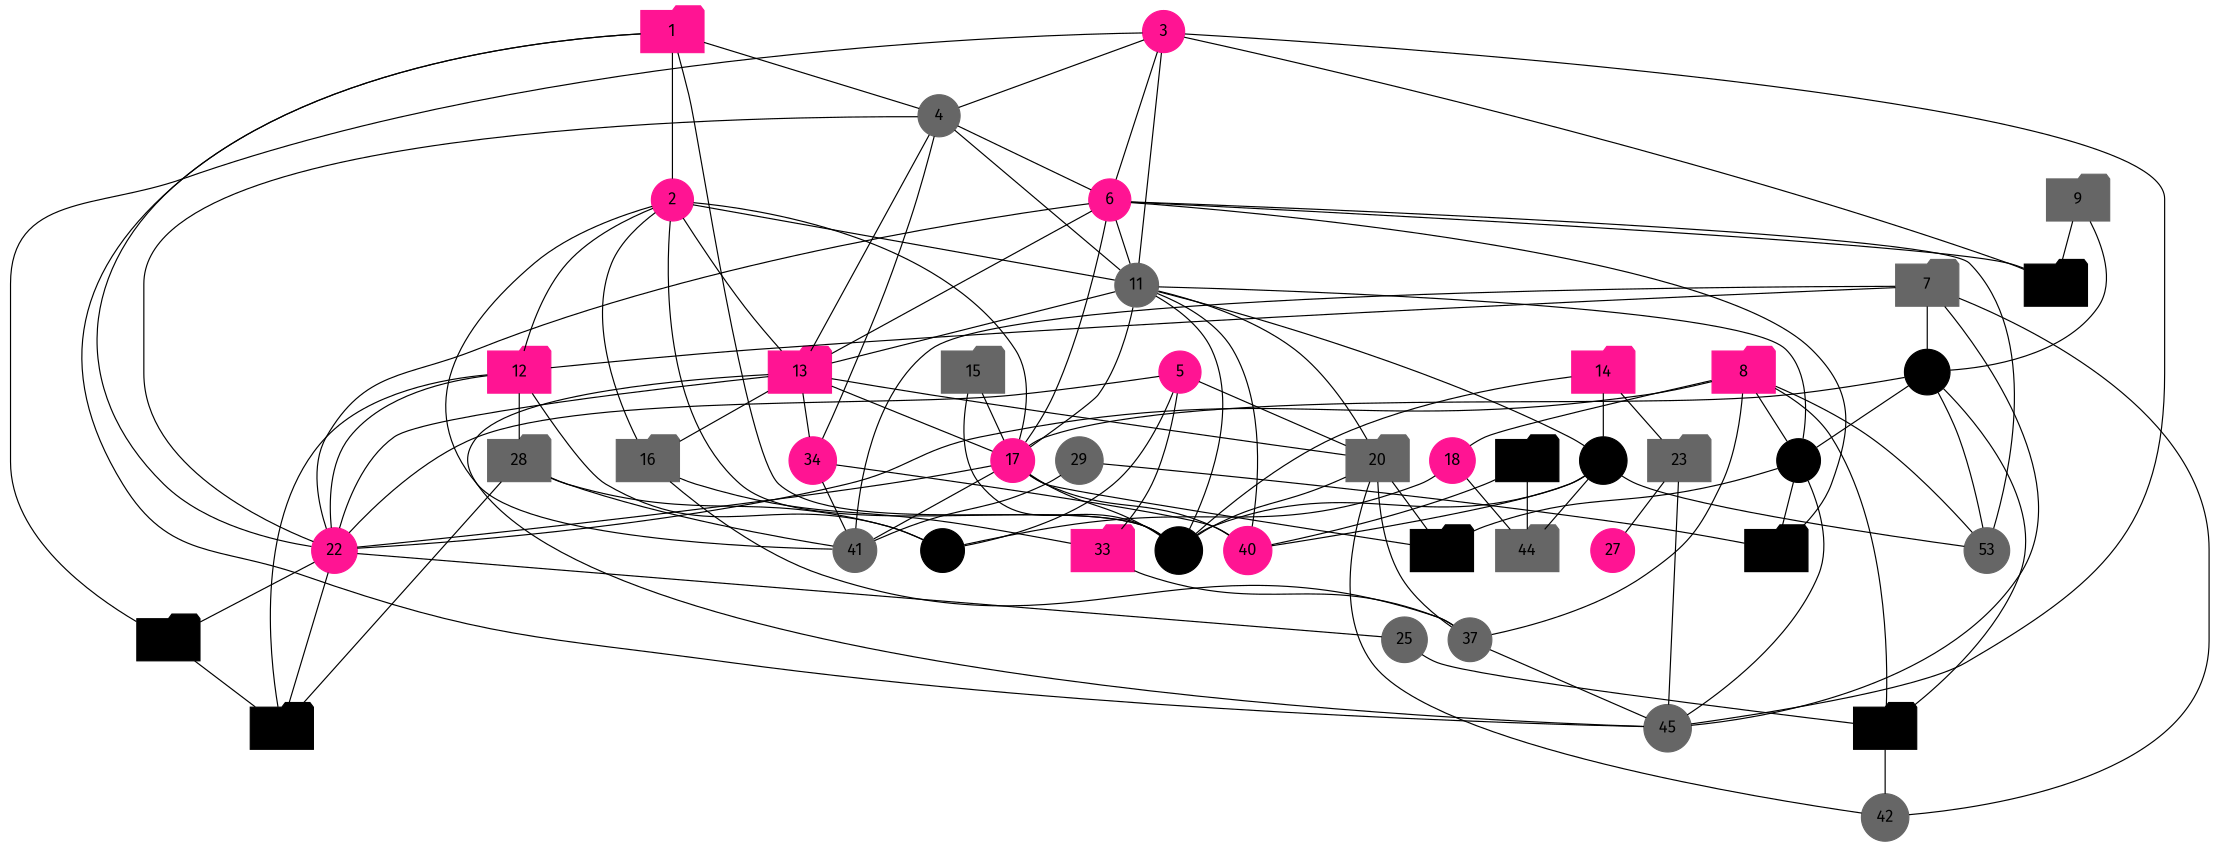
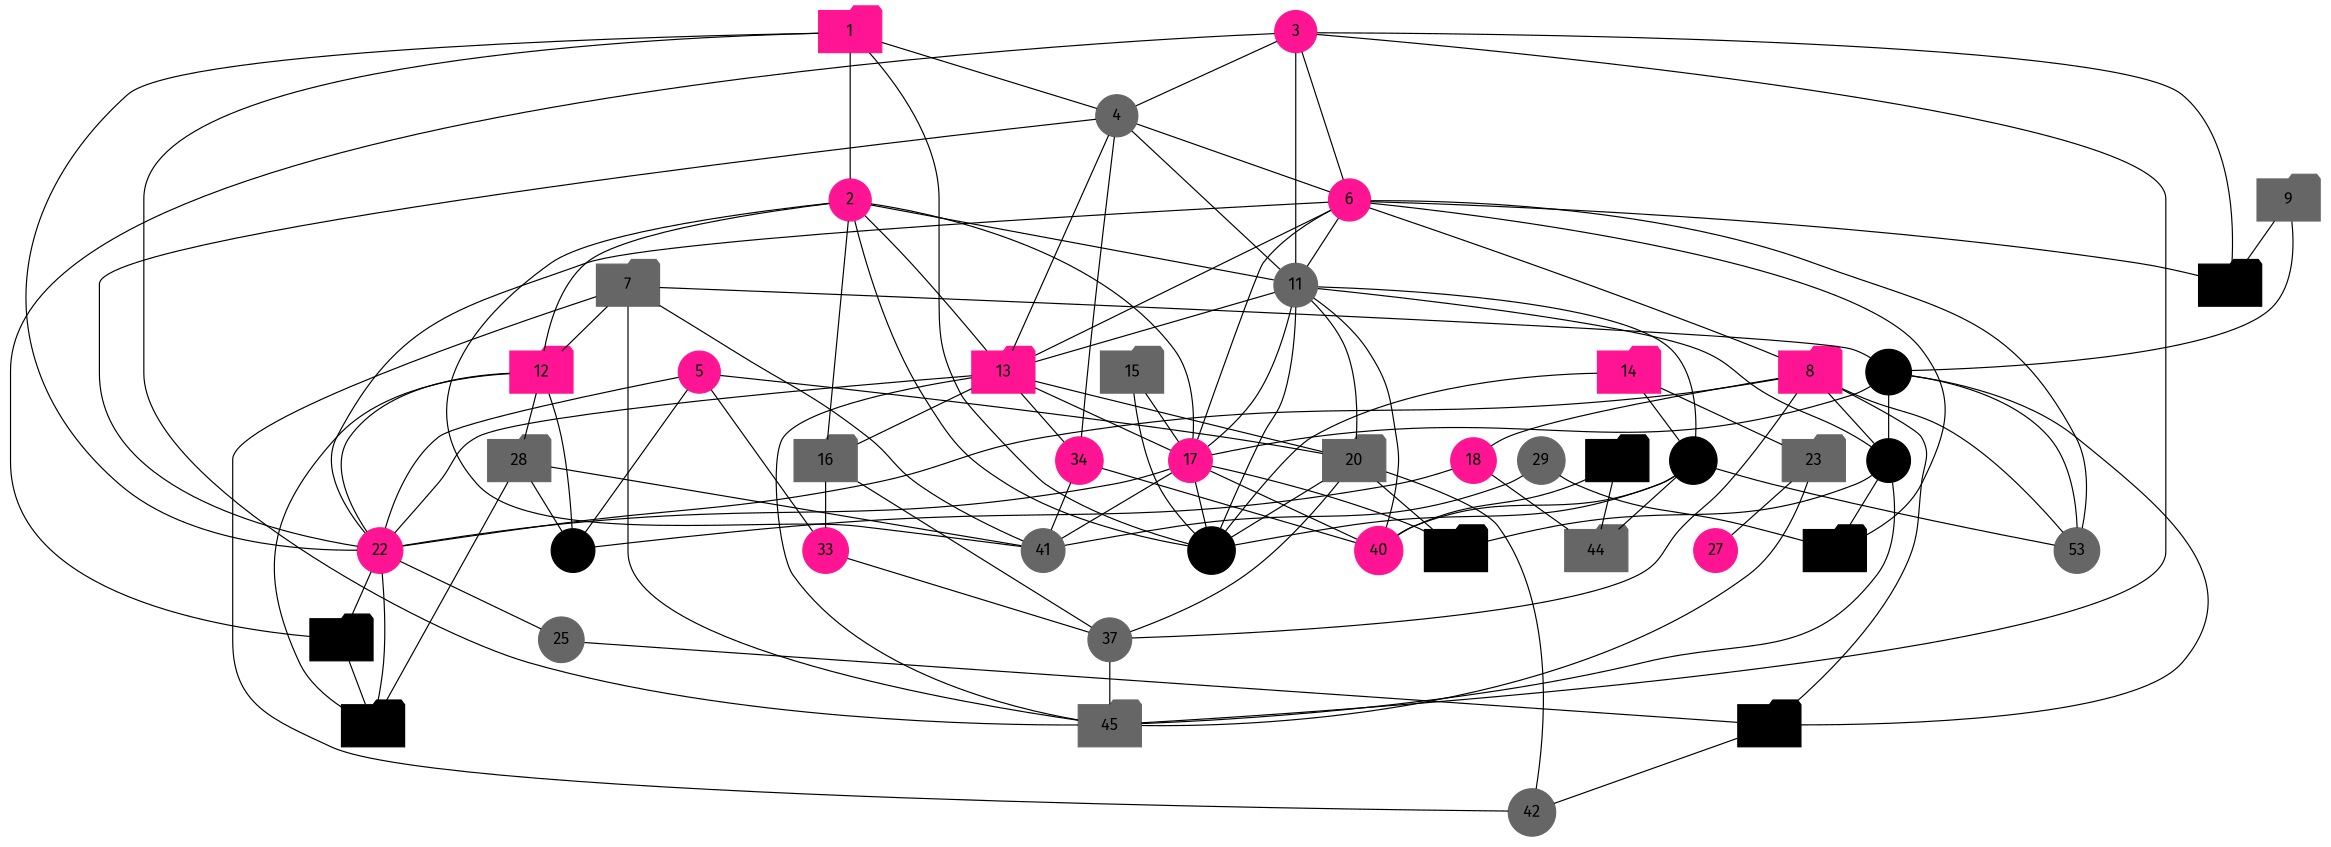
none -> (1575, 280)
(1103, 551) -> (826, 551)
(1668, 728) -> (1110, 726)
